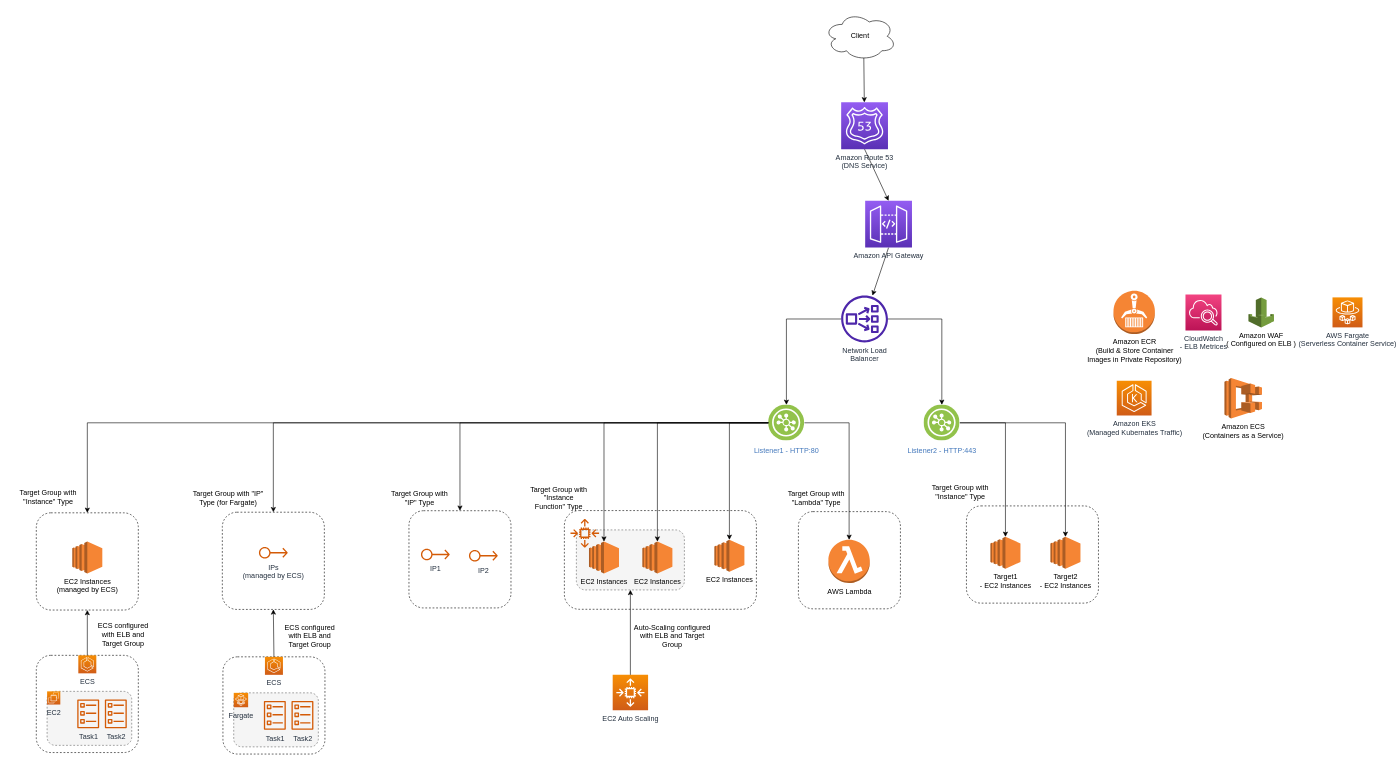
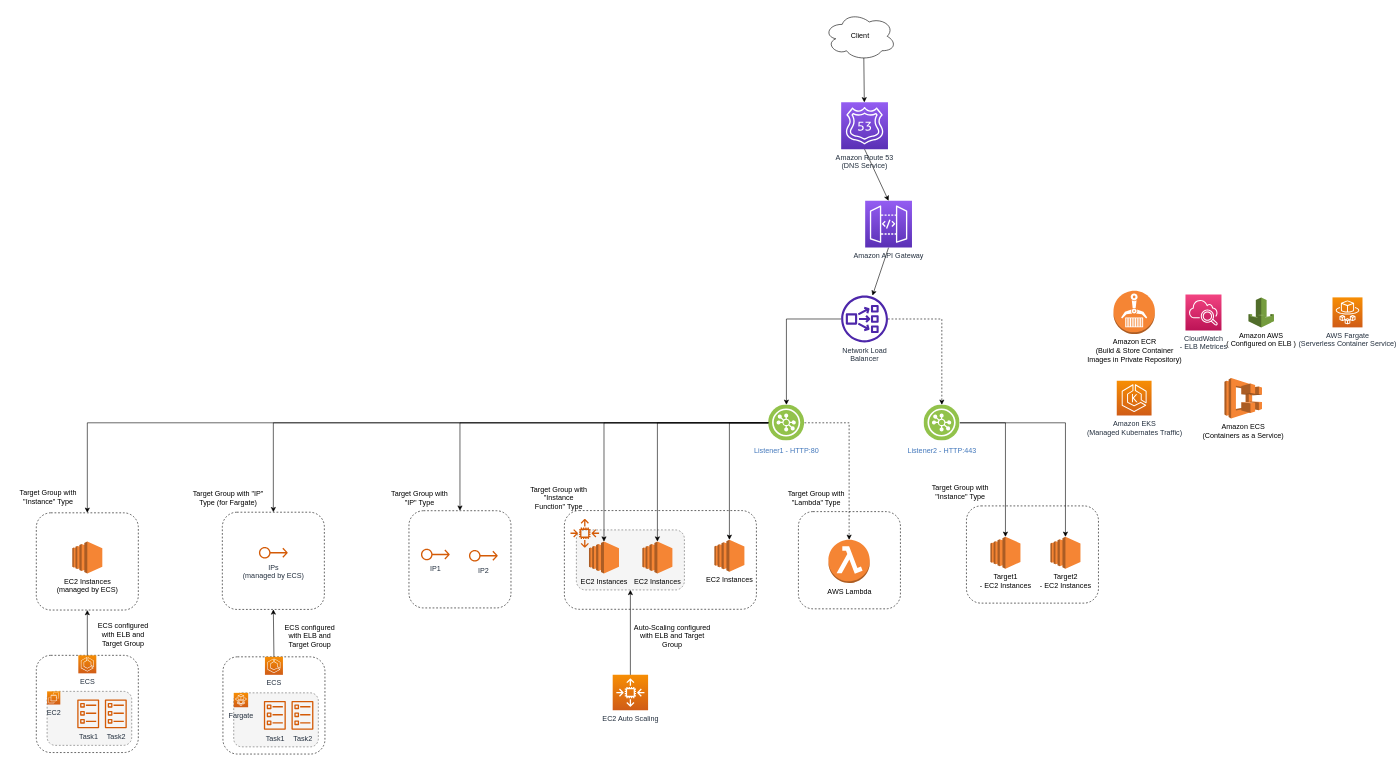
(942, 332) -> (942, 332)
(1261, 340) -> (1261, 340)
(849, 456) -> (849, 456)
